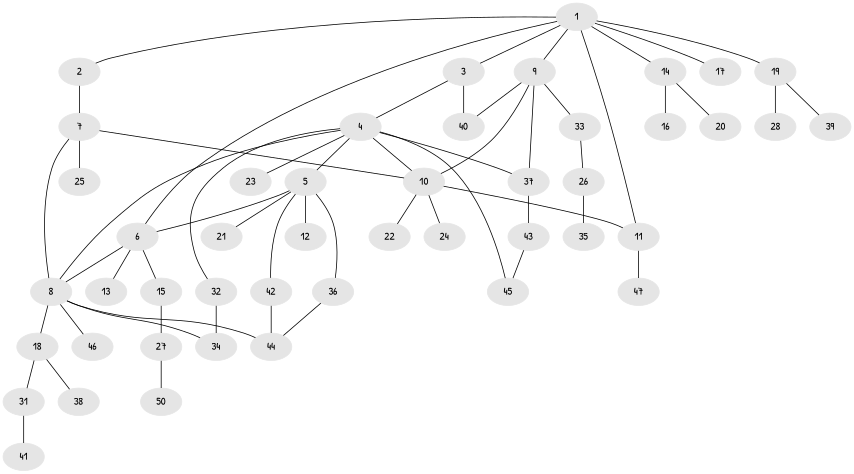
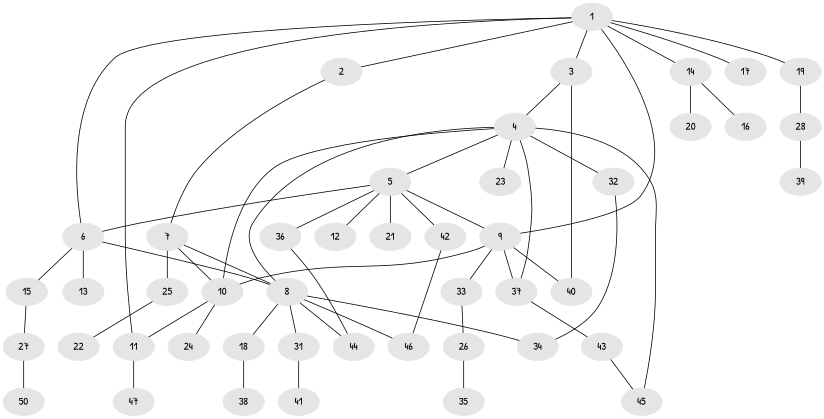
(803, 99) -> (801, 154)
(407, 209) -> (123, 319)
none -> (445, 209)
(271, 319) -> (427, 292)
(31, 374) -> (293, 319)
